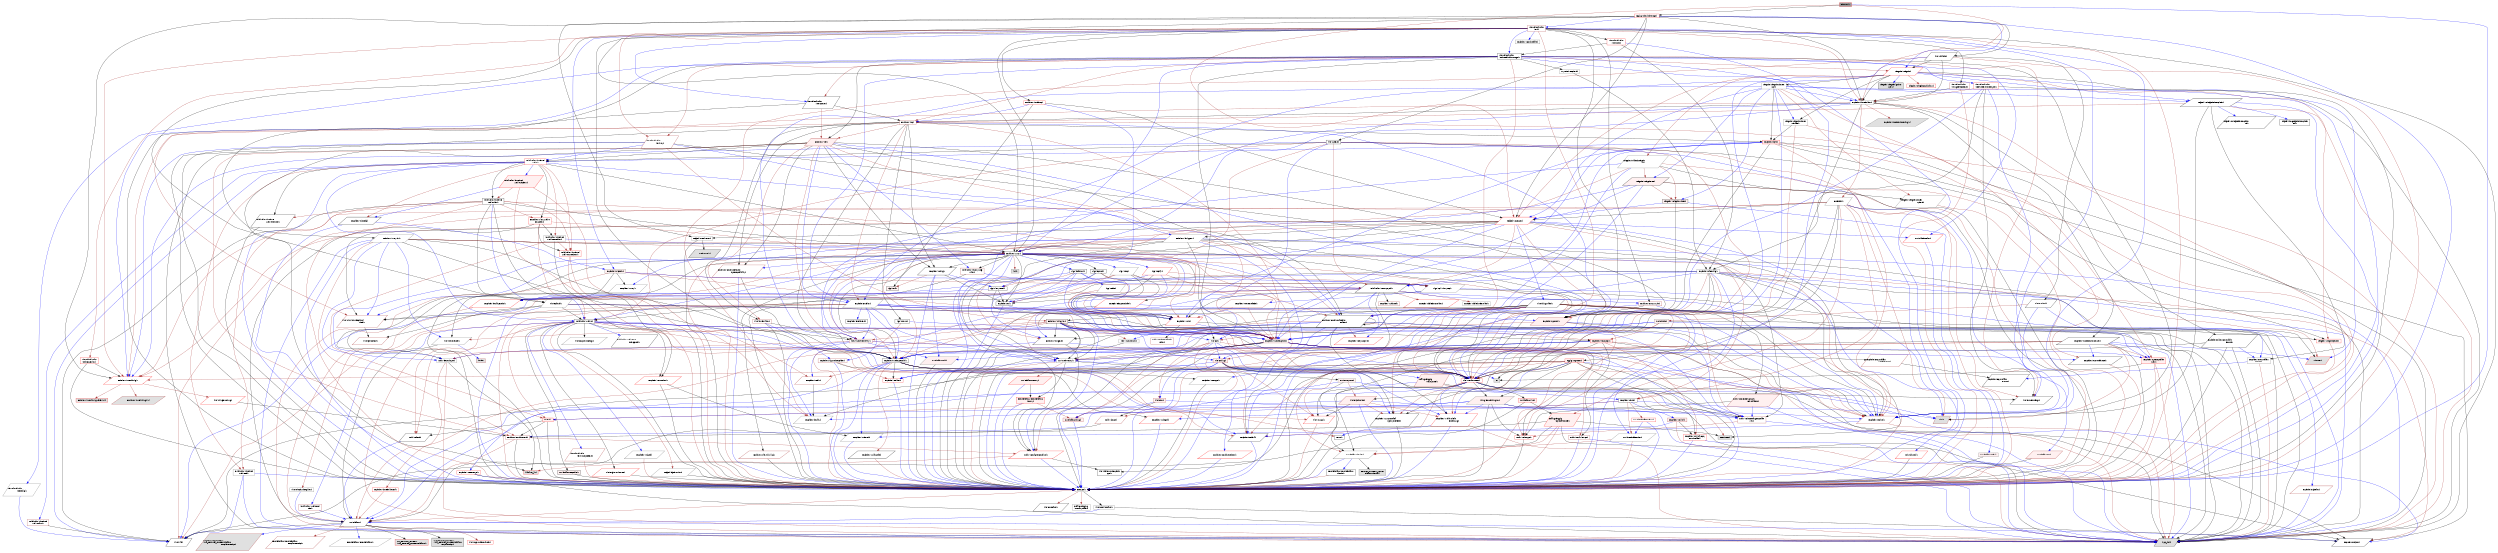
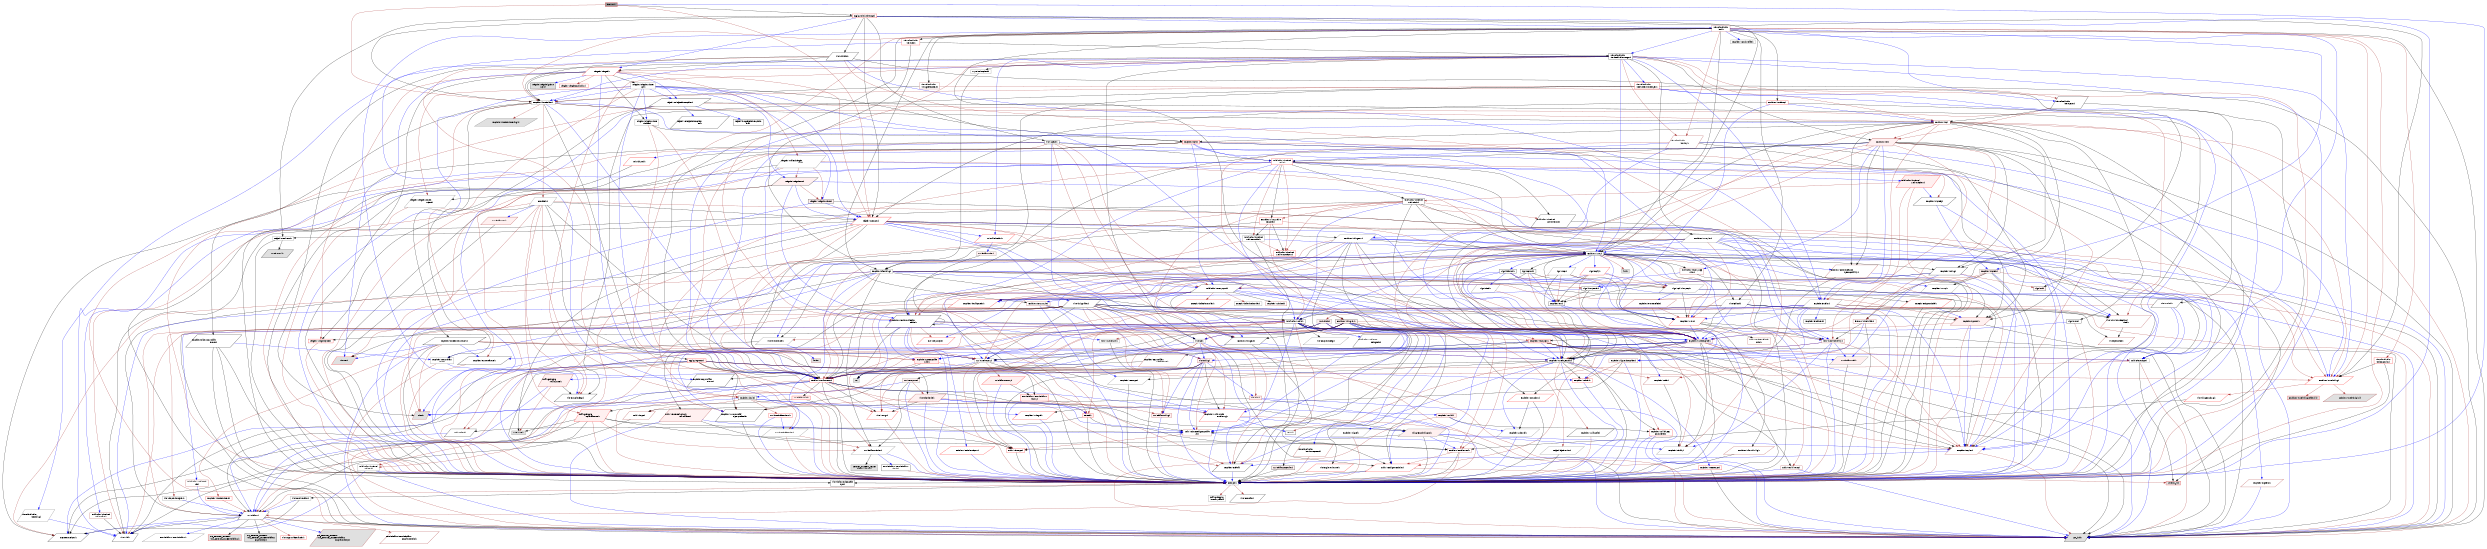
(706, 246) -> (1650, 246)
(762, 321) -> (1865, 321)
(1359, 341) -> (936, 341)
(1472, 380) -> (822, 380)
(1662, 385) -> (893, 429)
(1472, 410) -> (1321, 424)
